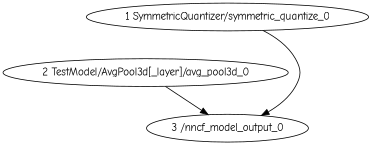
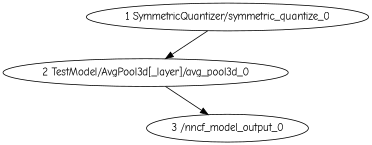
(300, 70) -> (190, 43)
